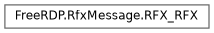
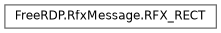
(107, 16) -> (111, 16)
